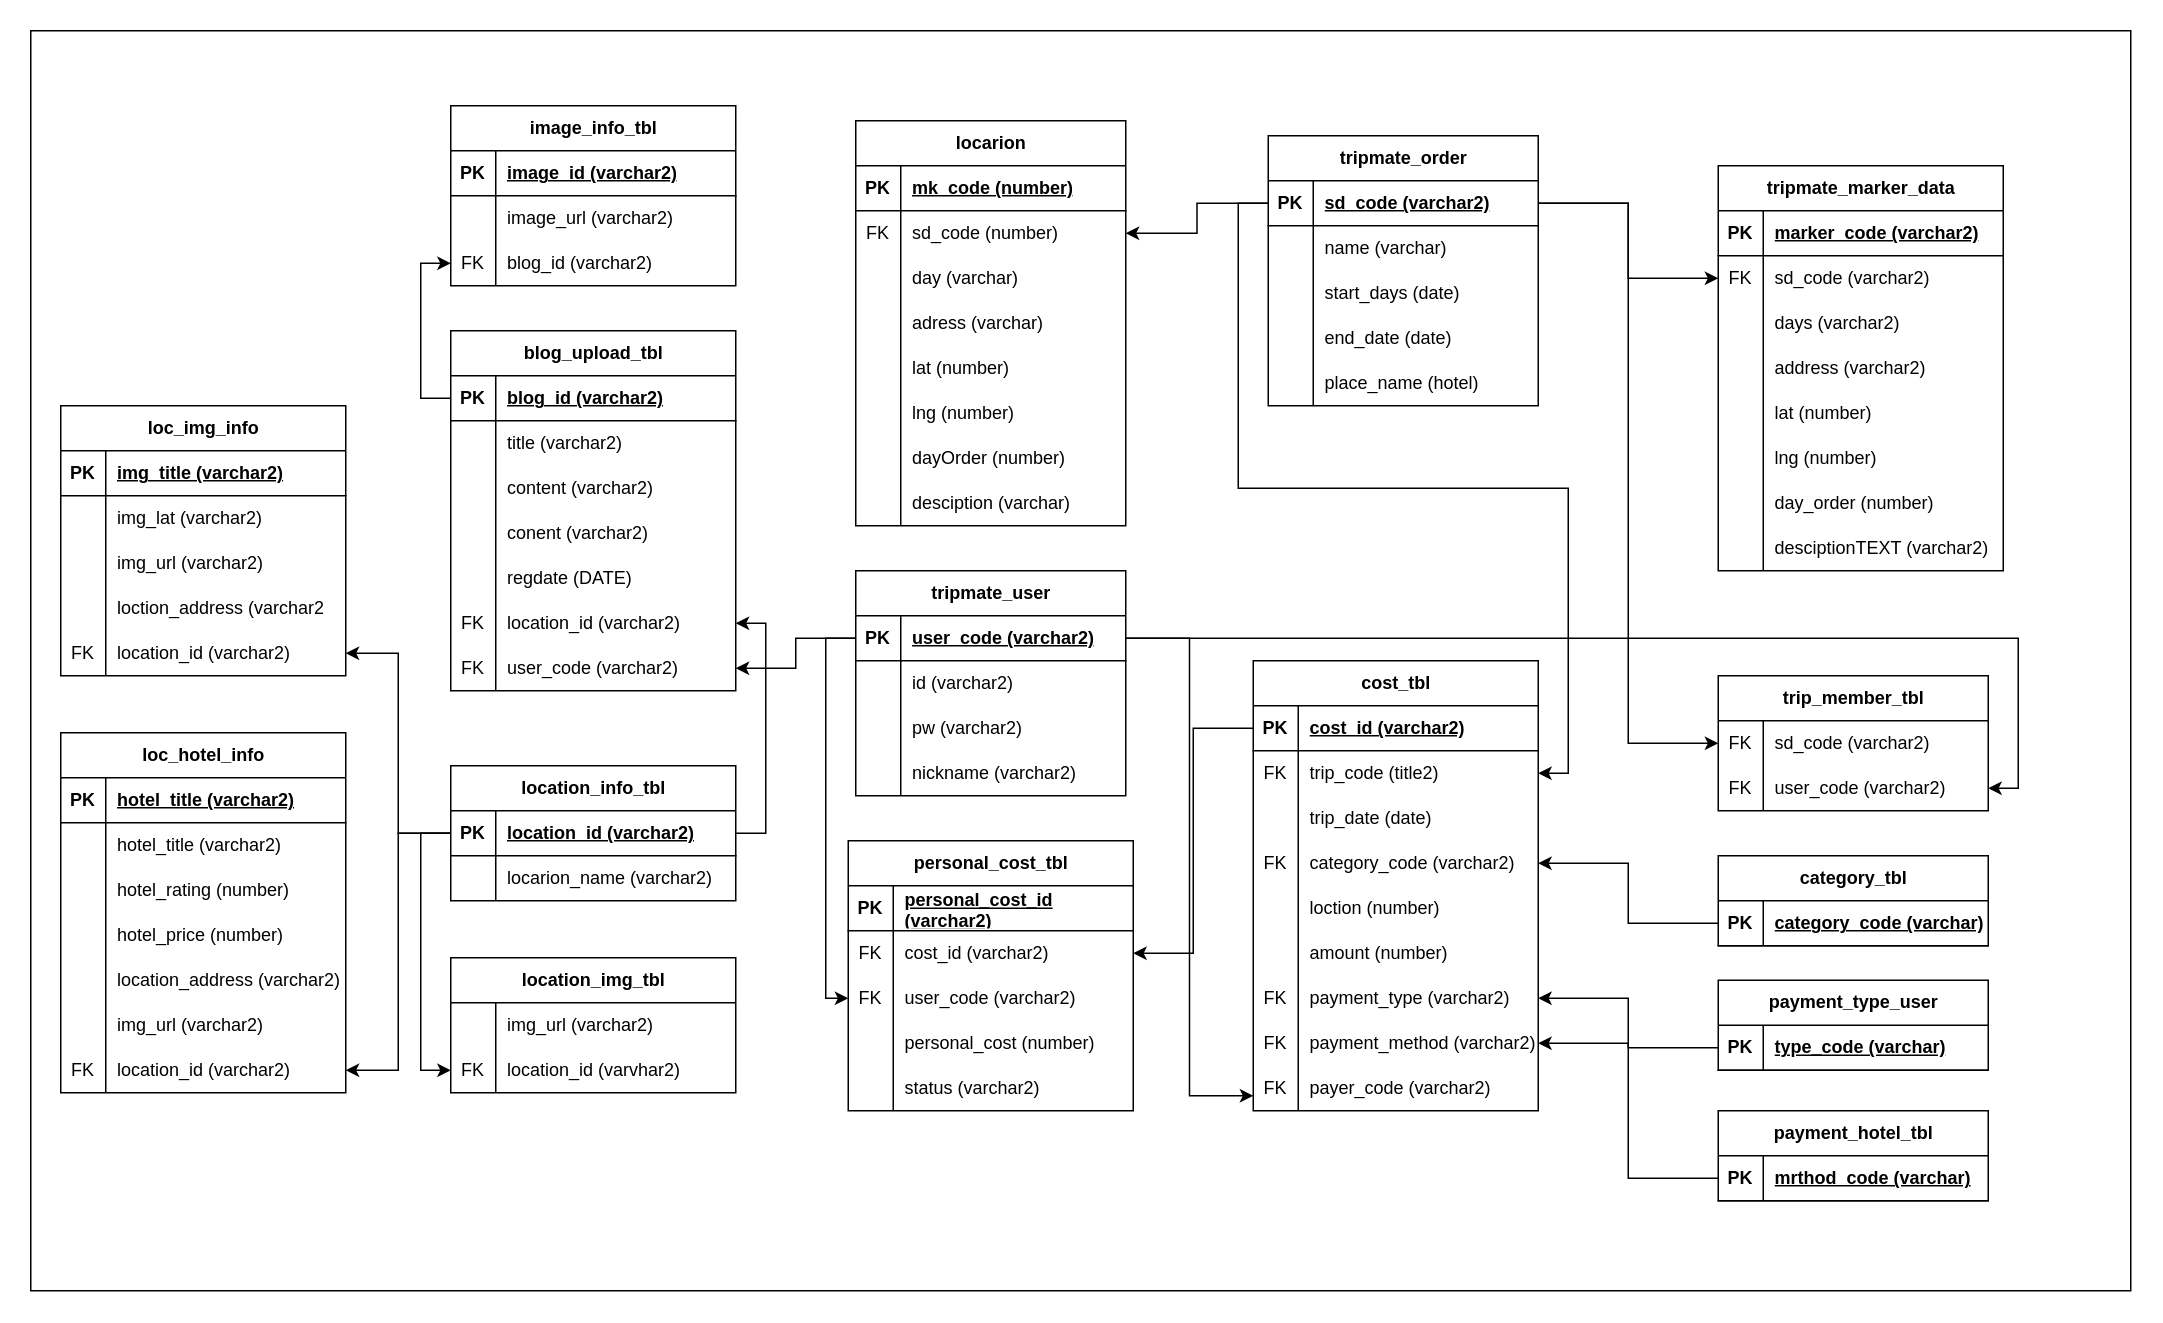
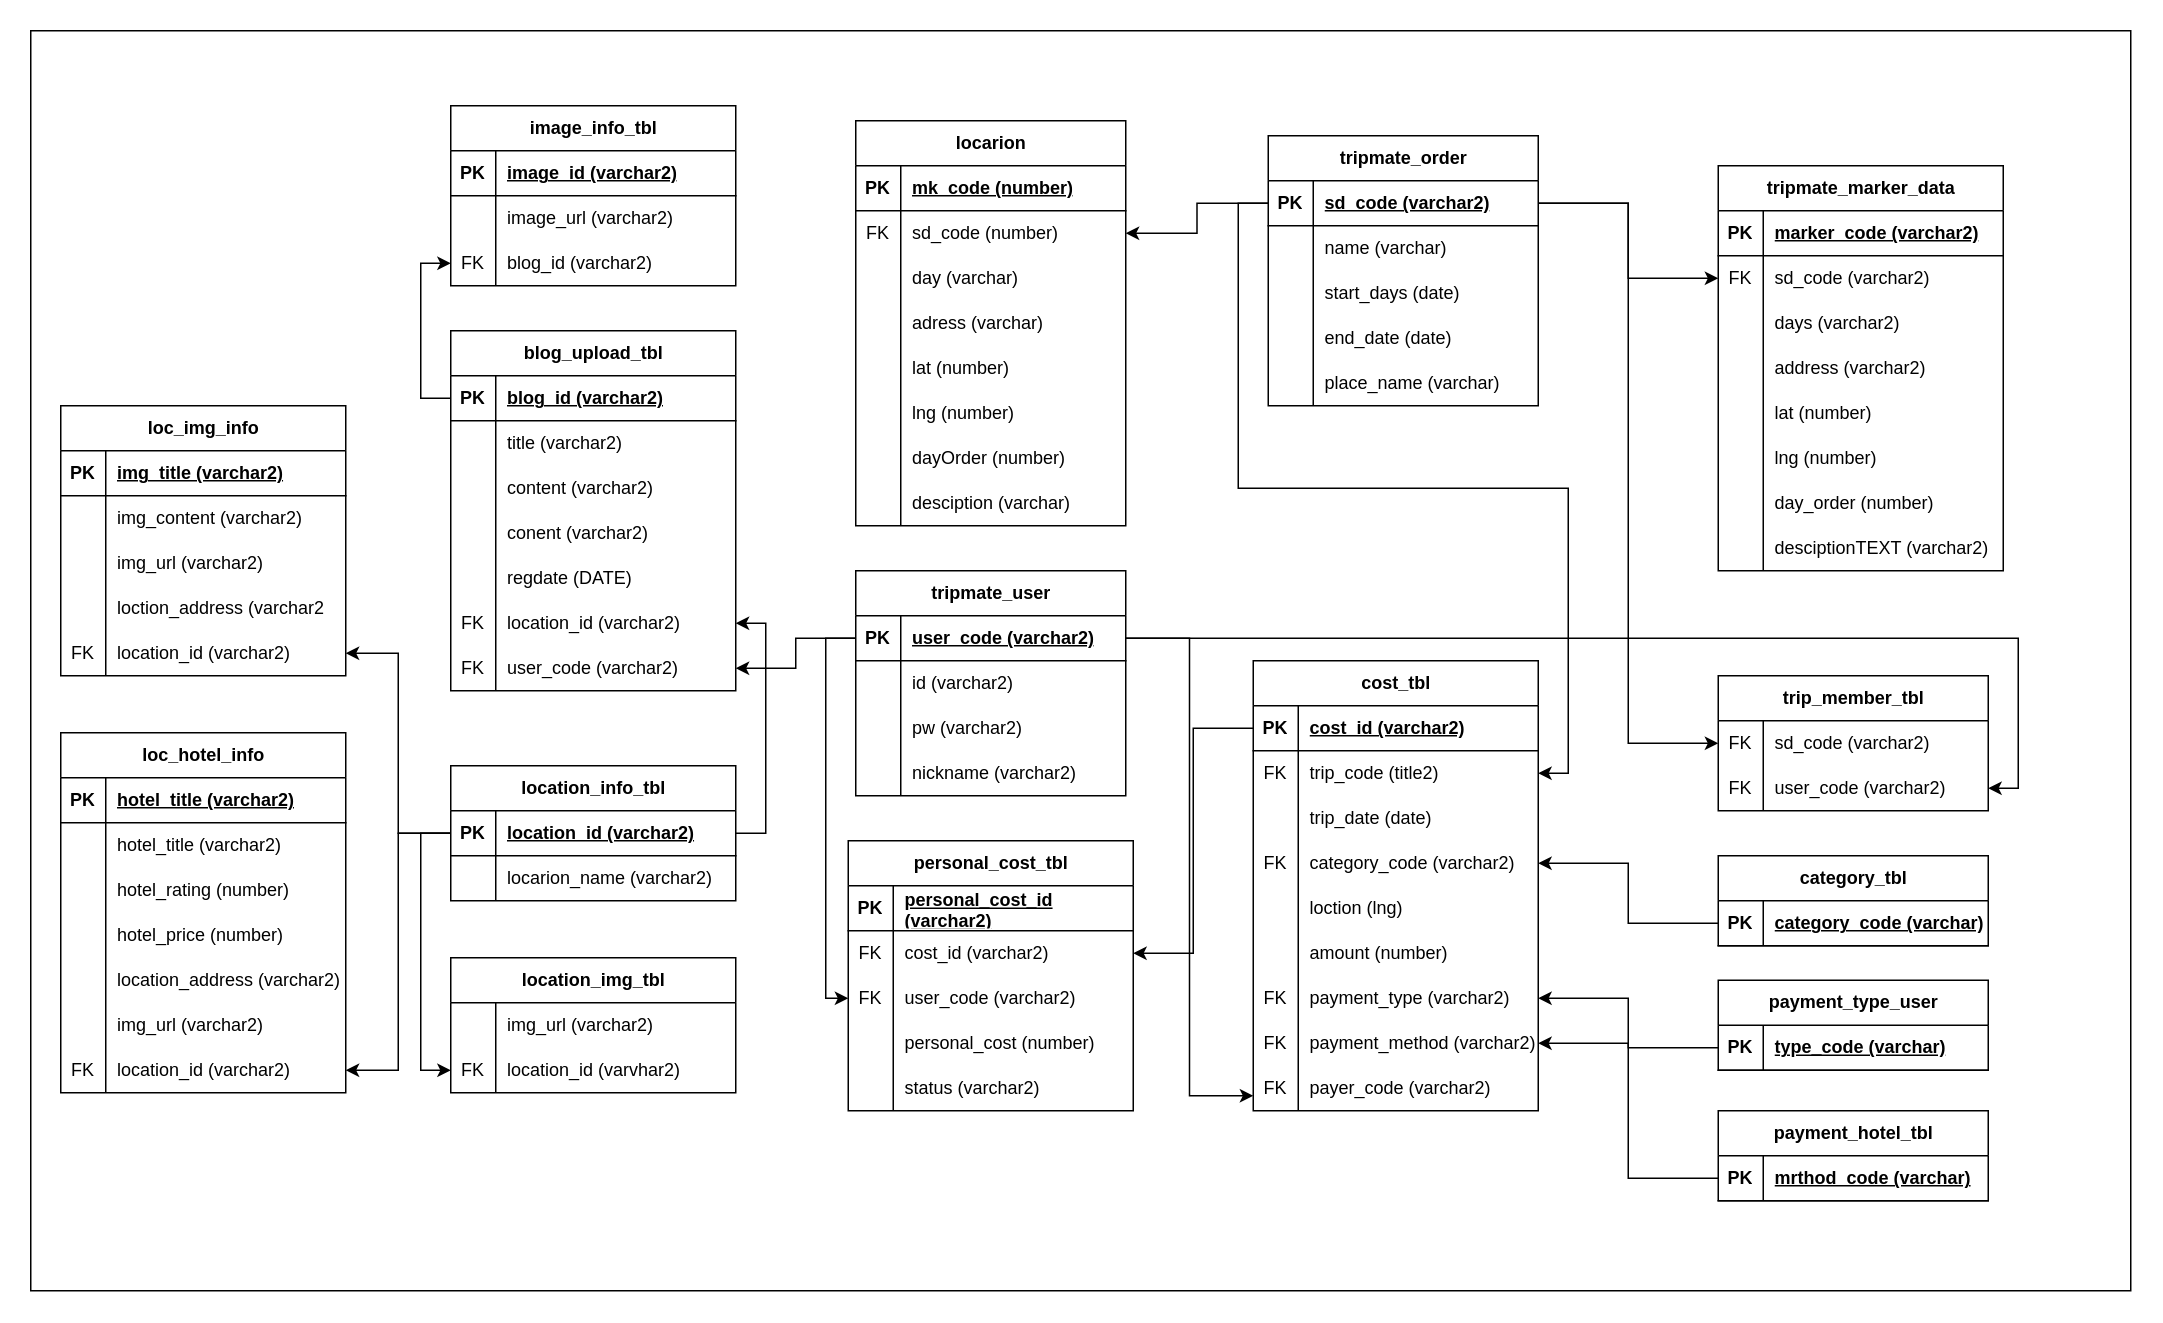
(1409, 383) -> (1421, 383)
(201, 518) -> (224, 518)
(1384, 908) -> (1366, 908)
